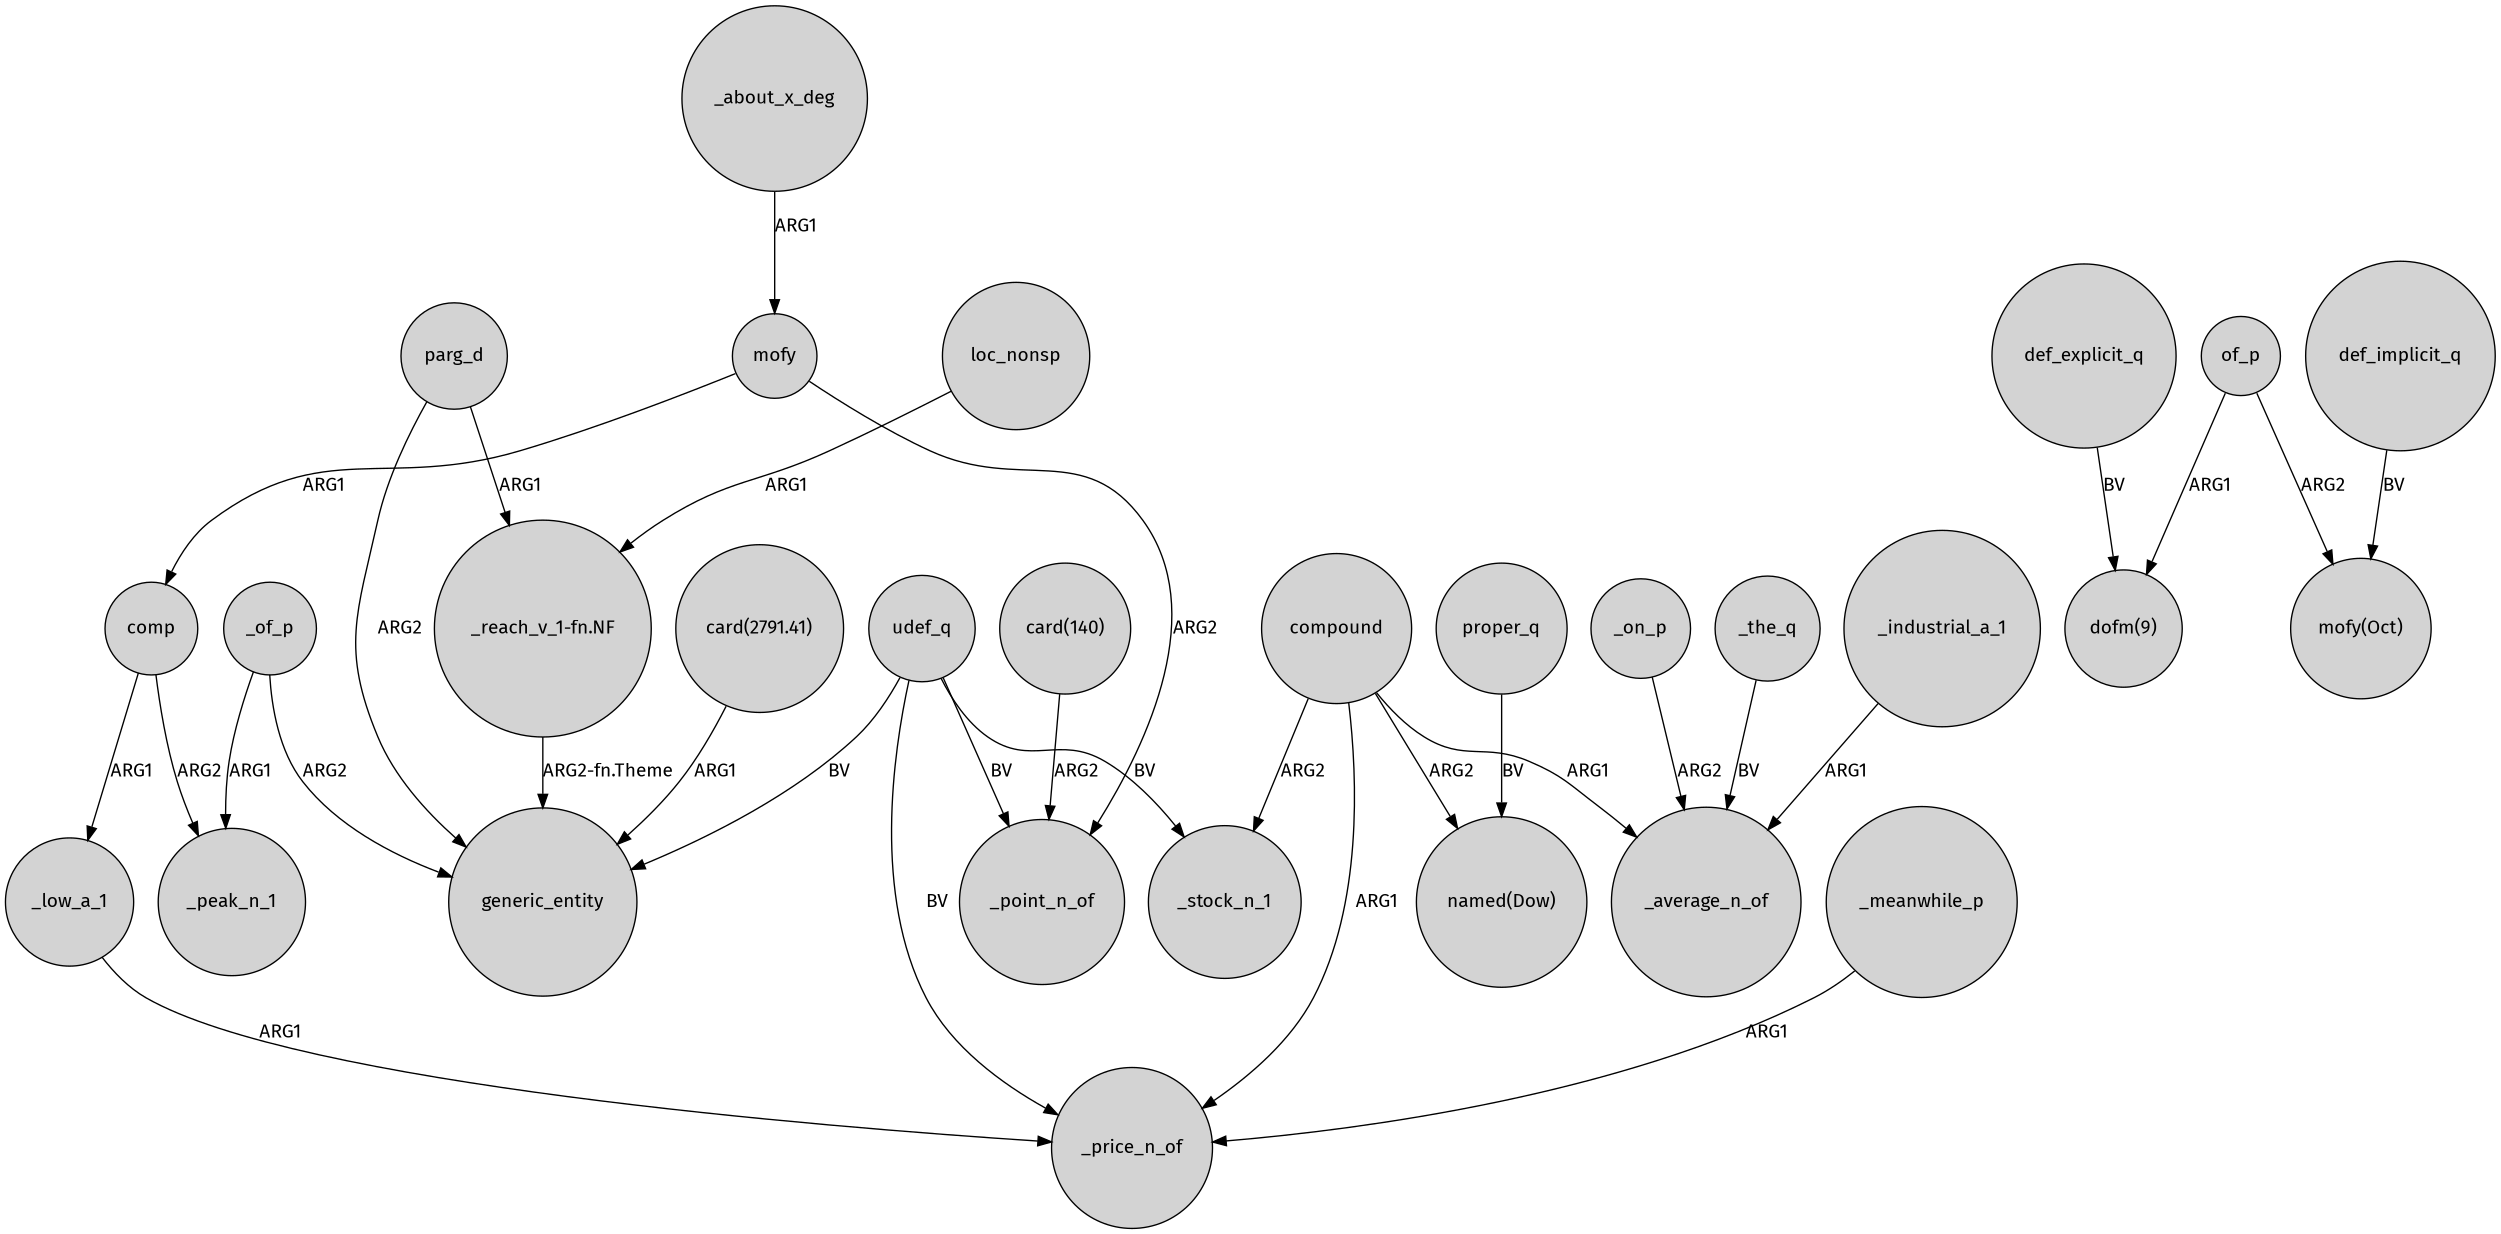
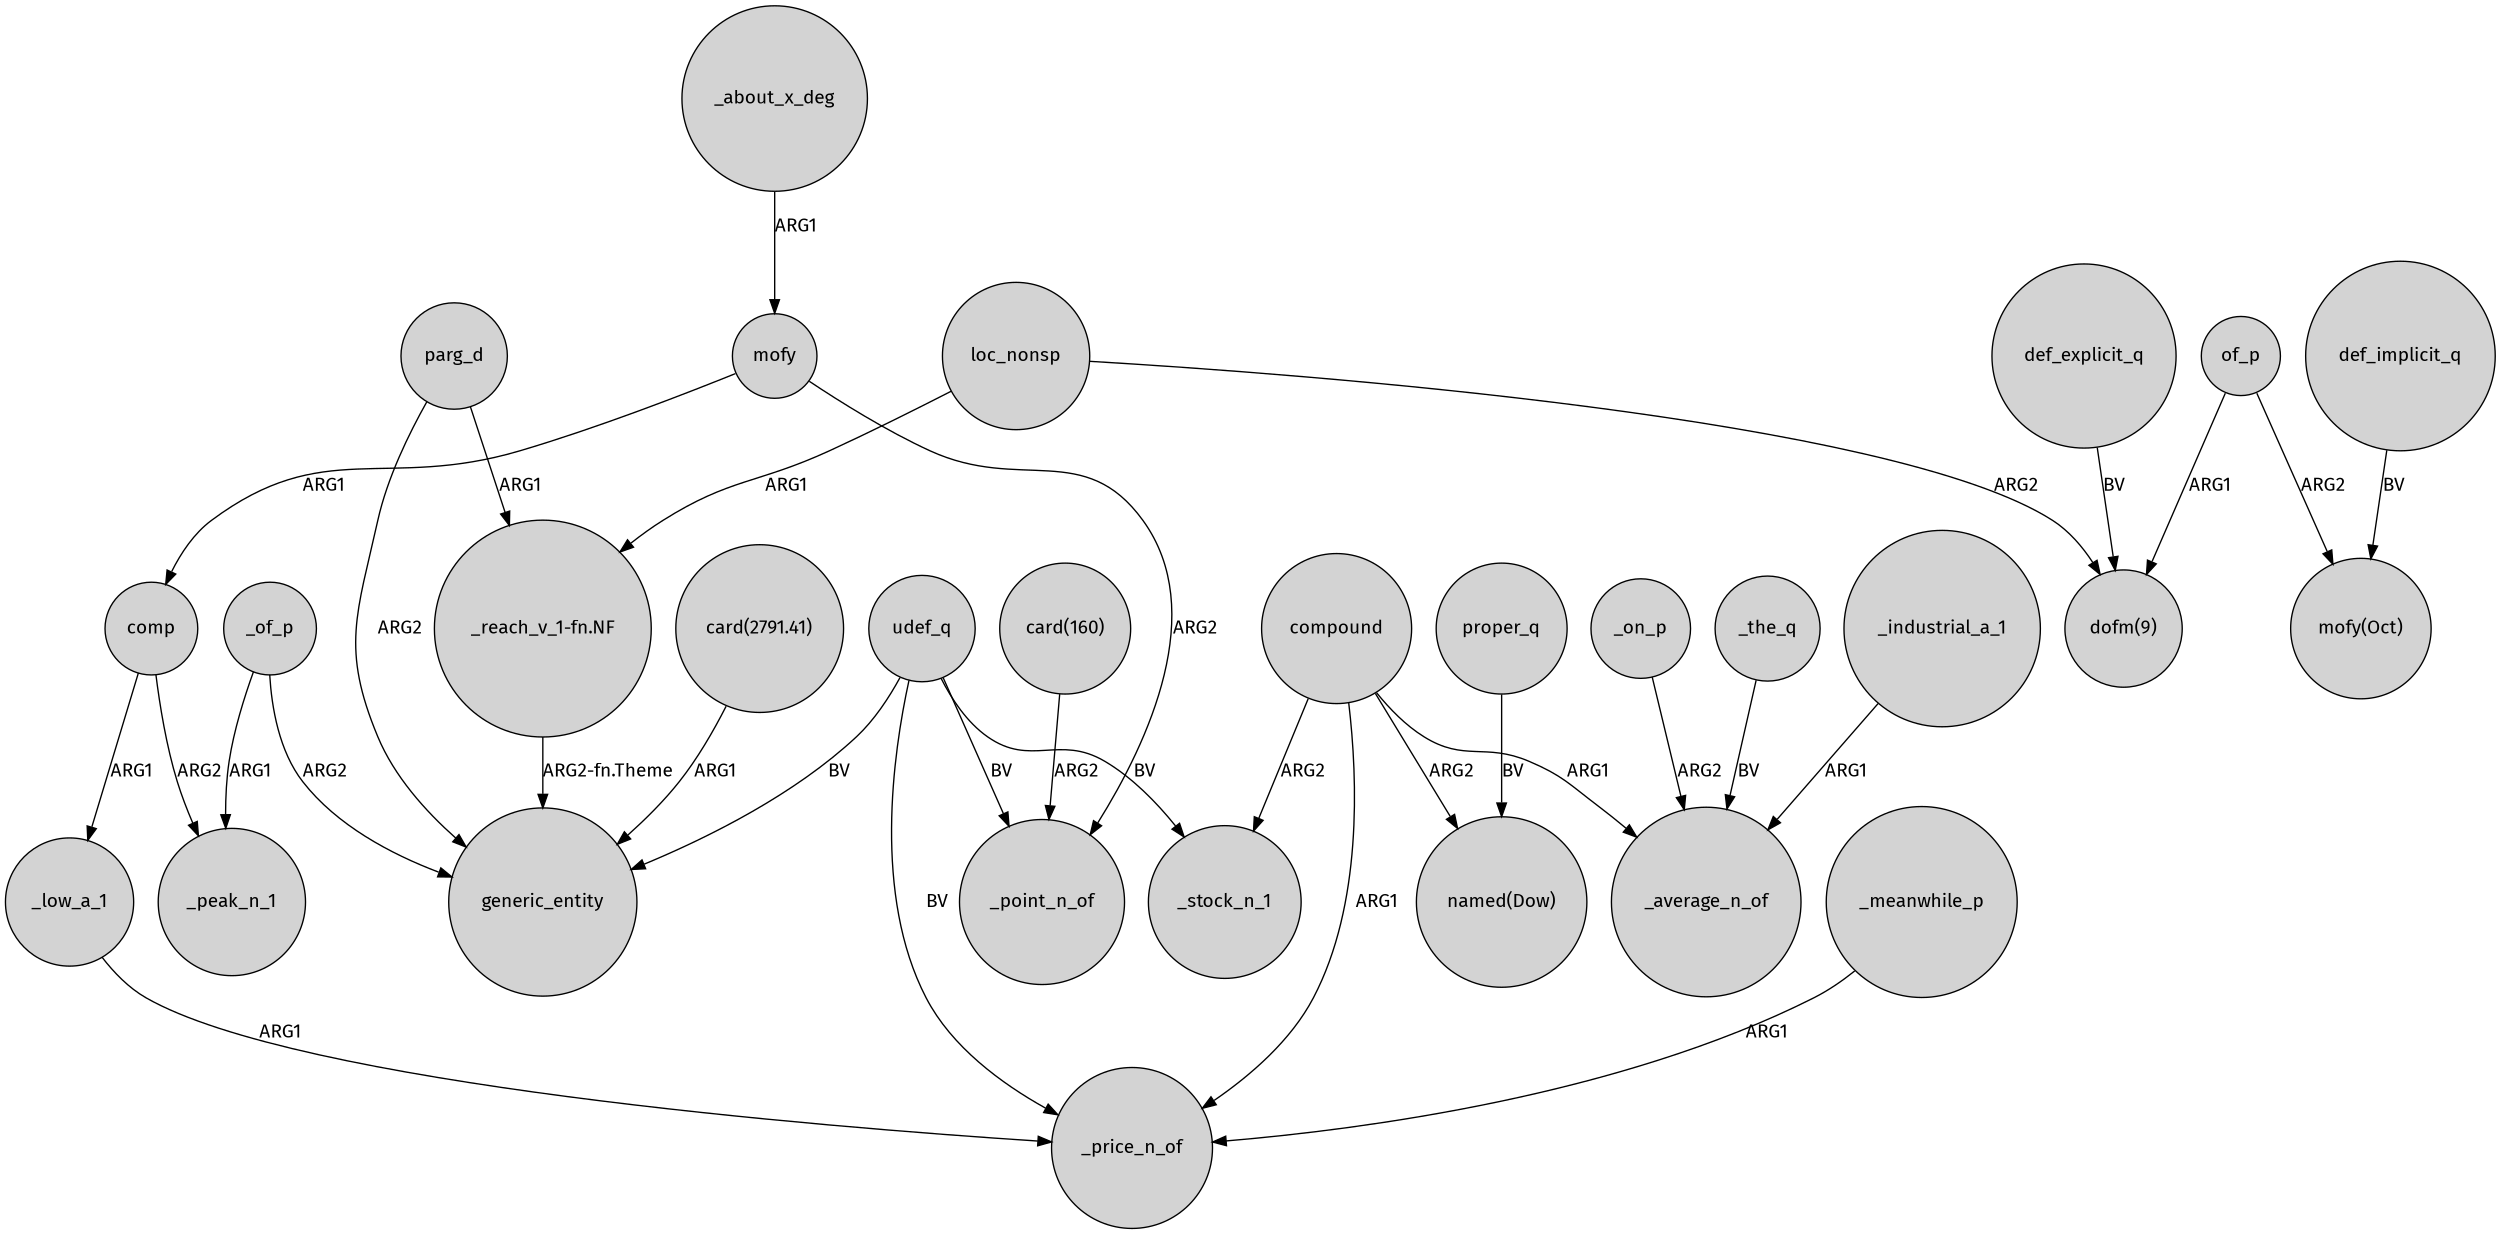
none -> (1607, 410)
(1065, 629) -> (1065, 629)
